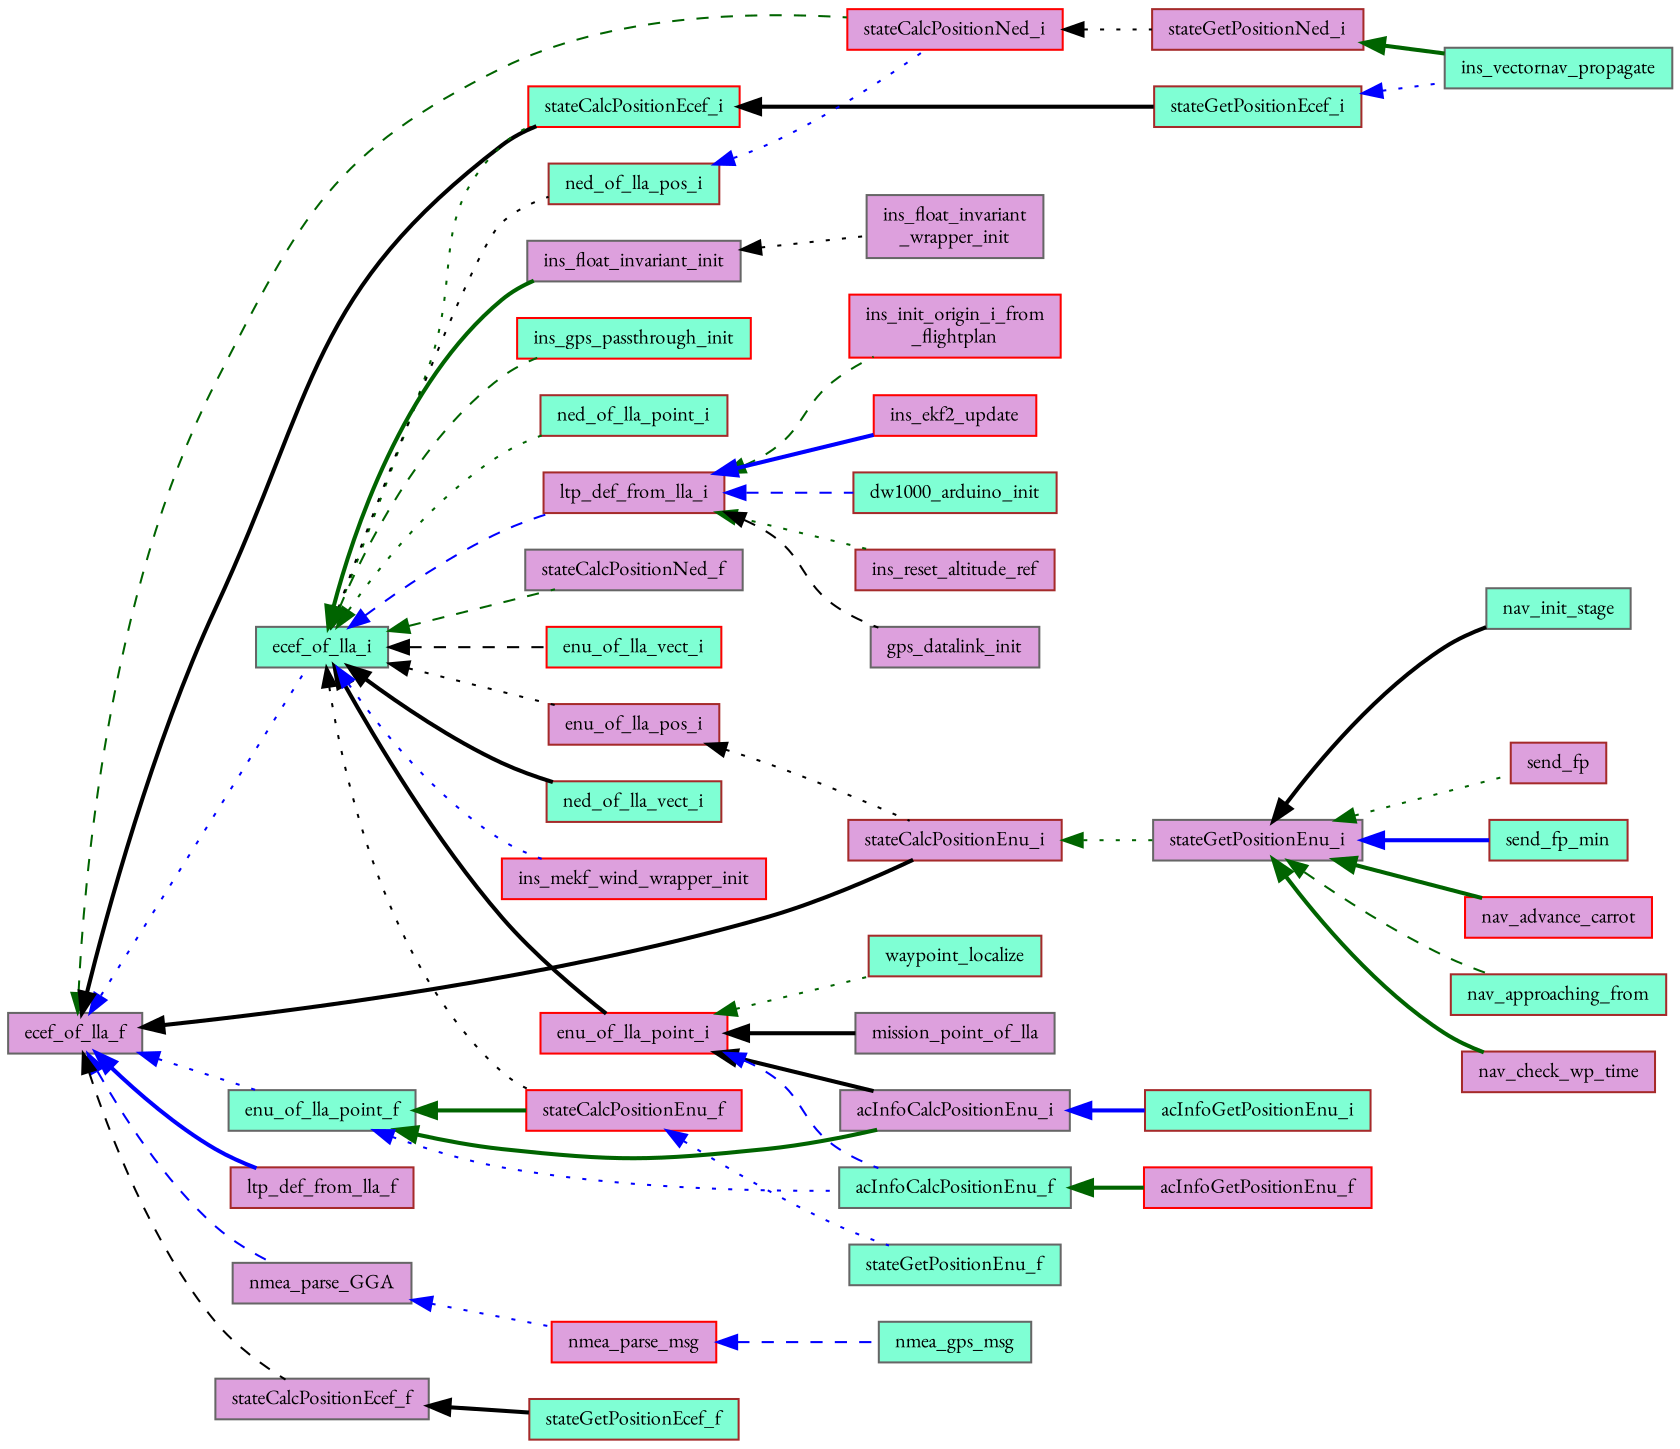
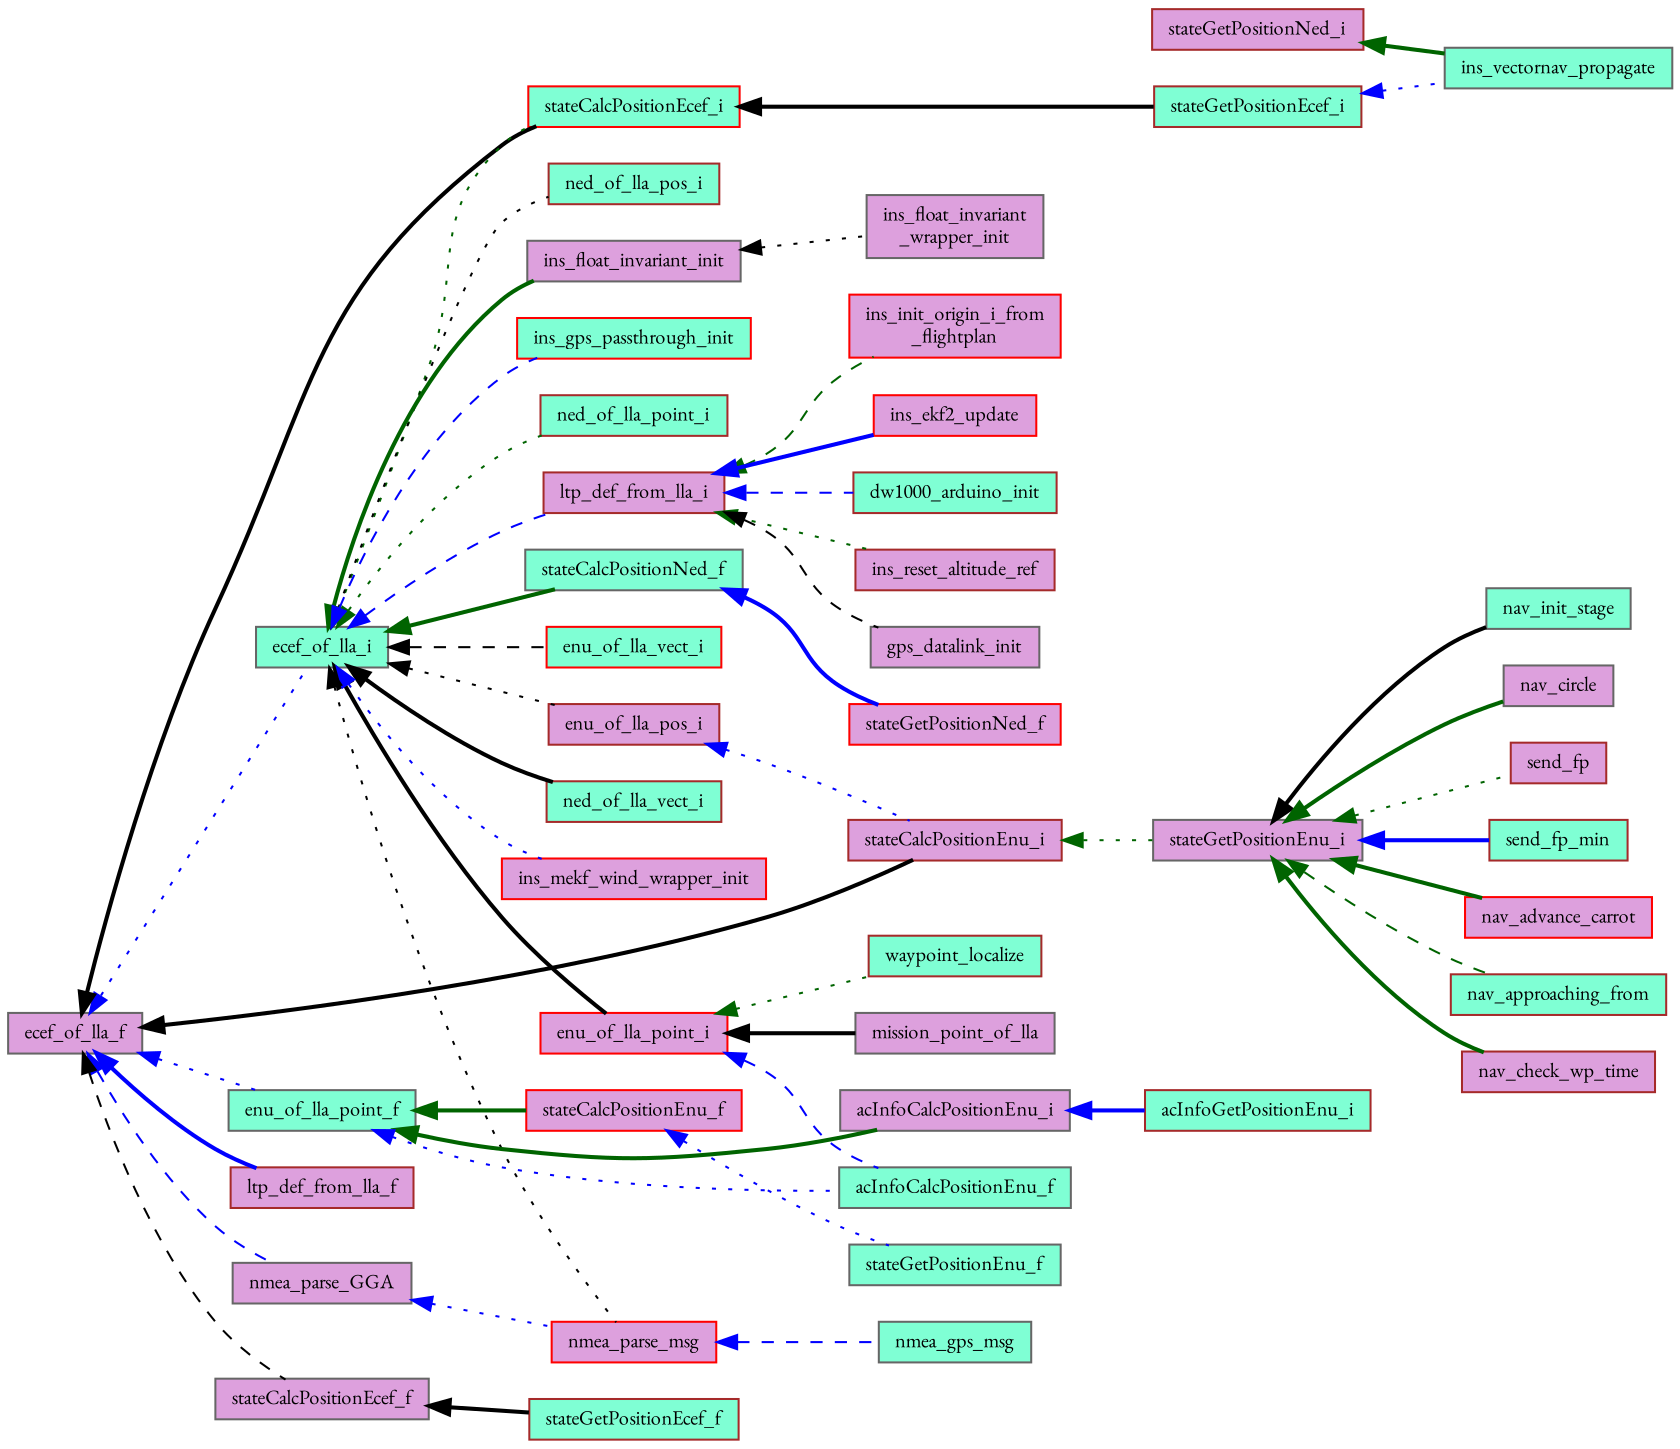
(955, 29) -> none
(418, 466) -> (418, 466)
(634, 570) -> (634, 570)
(482, 608) -> (482, 608)
none -> (1559, 686)
none -> (955, 724)
(819, 783) -> (819, 783)
(393, 910) -> (444, 1019)
(805, 1074) -> none
(1258, 1188) -> none
